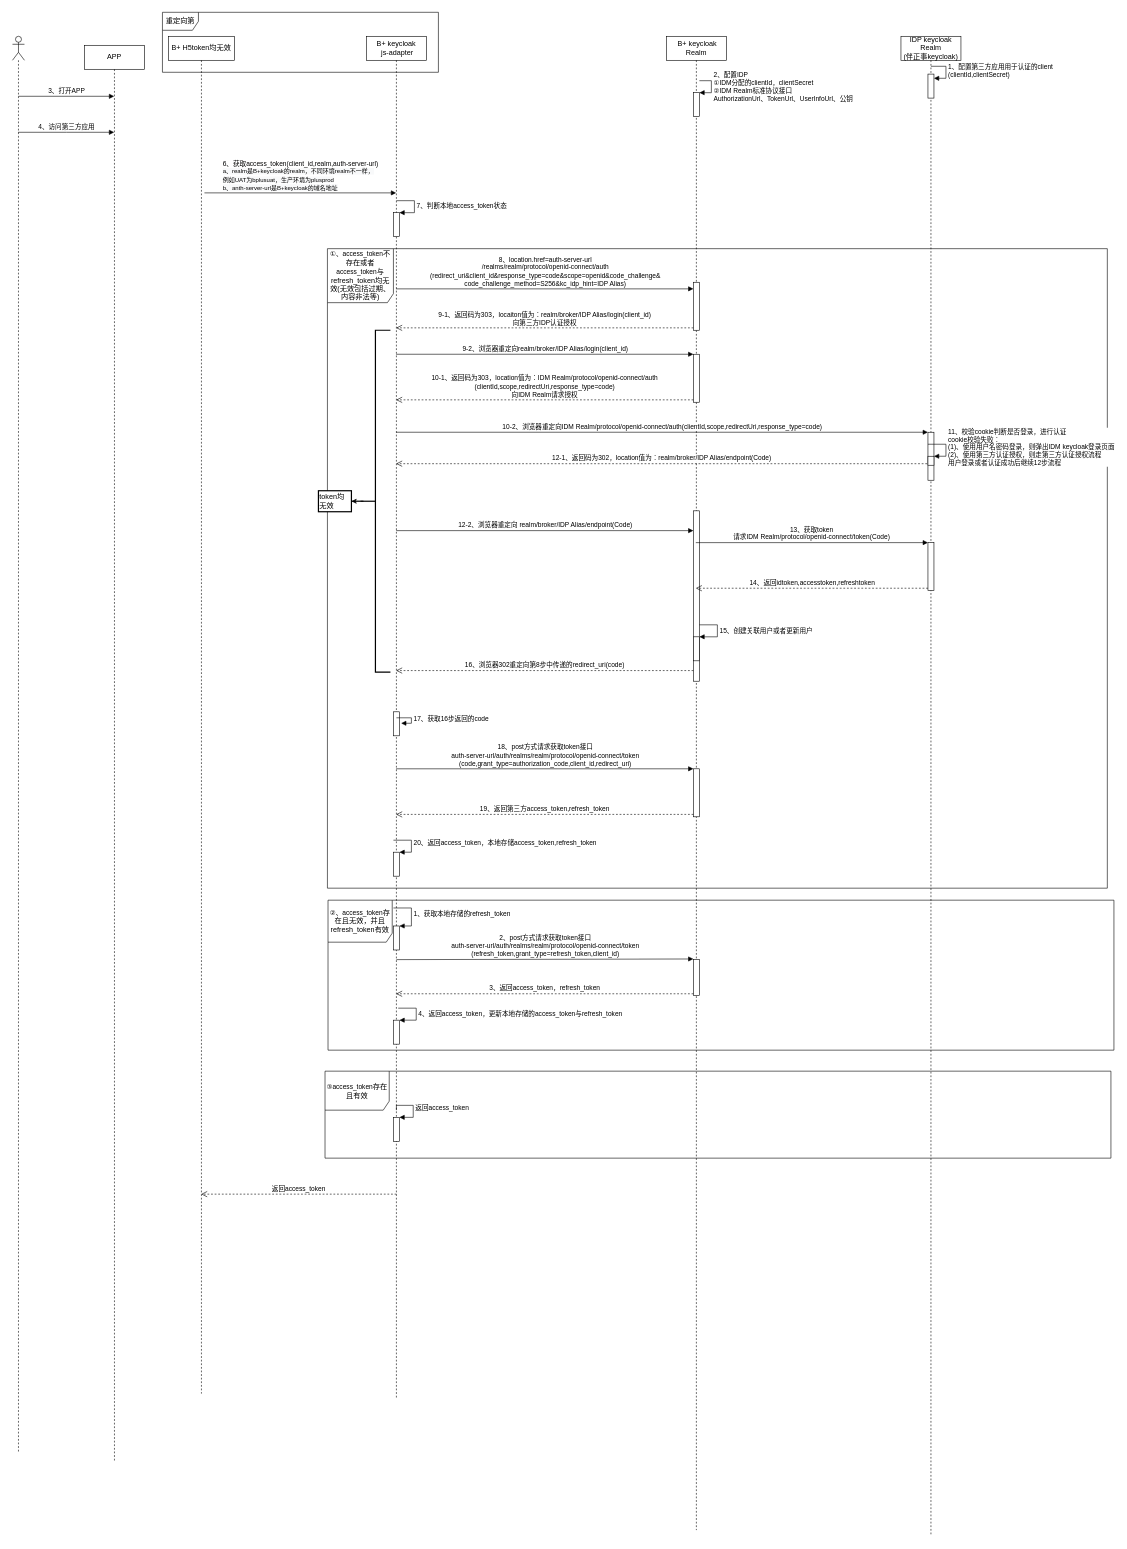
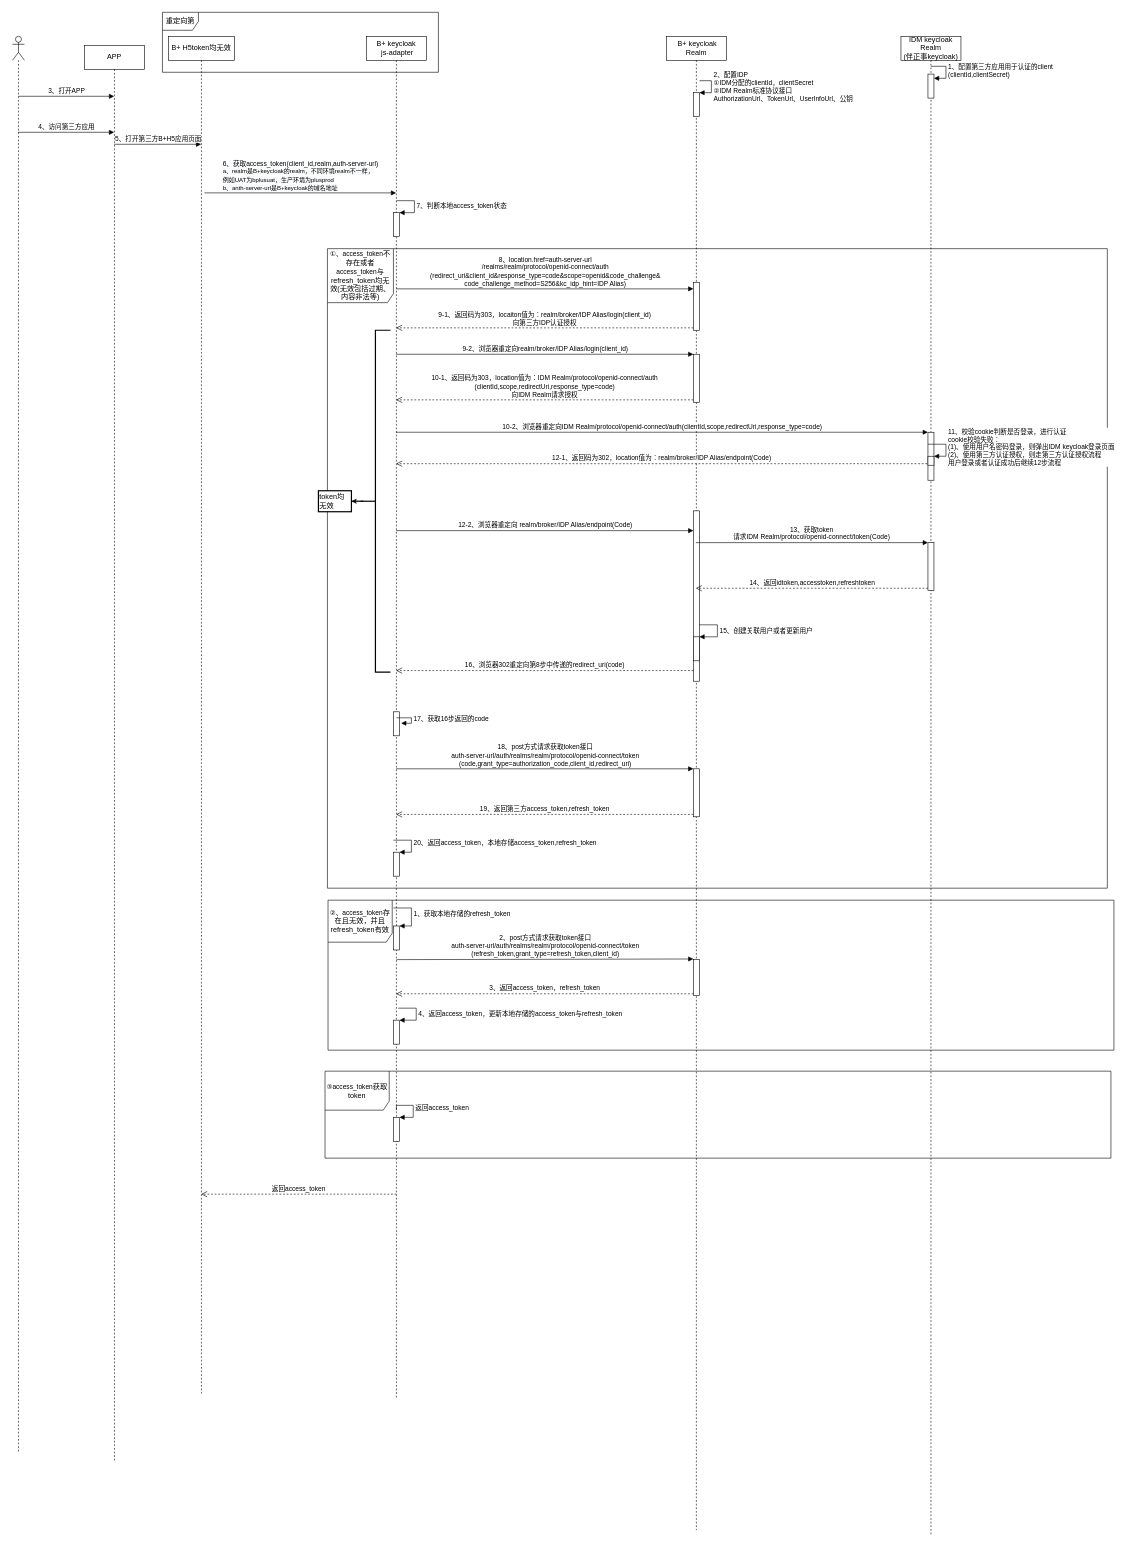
(931, 48) -> (931, 48)
none -> (194, 144)
(357, 1091) -> (357, 1091)
